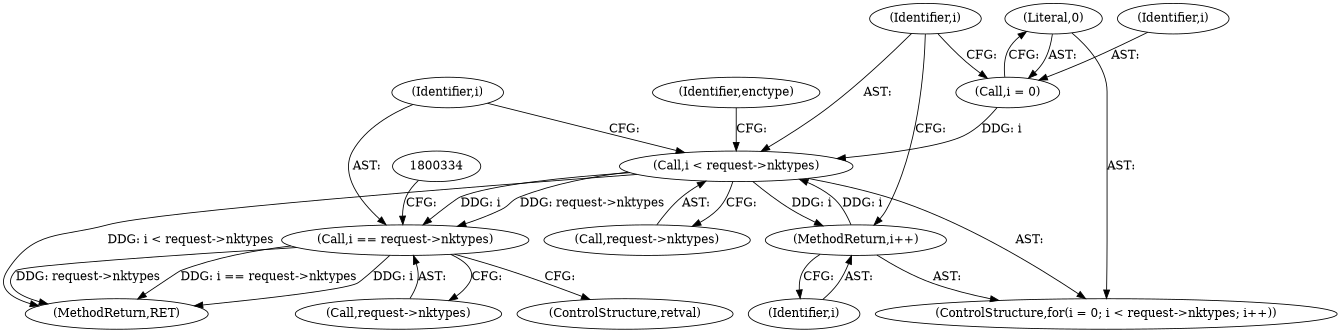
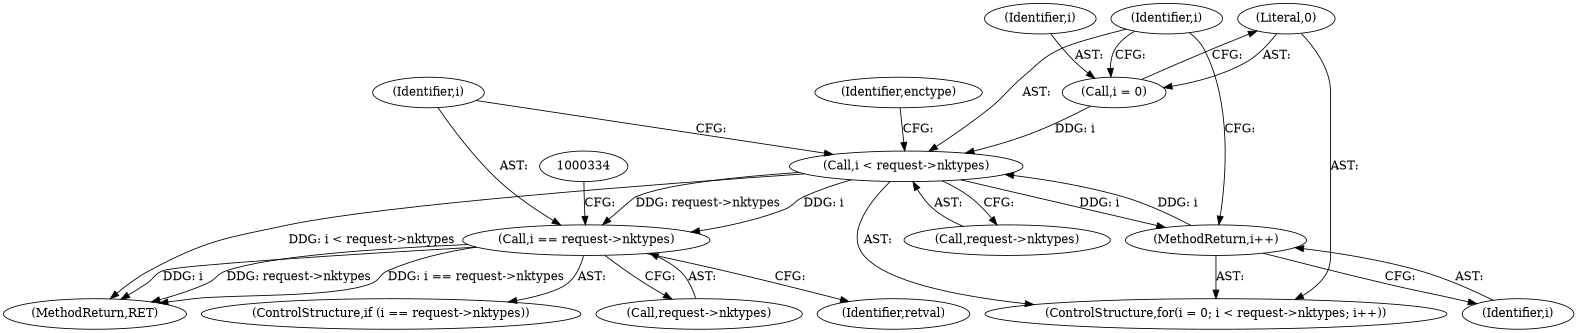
(437, 166) -> (584, 166)
none -> (391, 314)
(625, 314) -> (894, 314)
